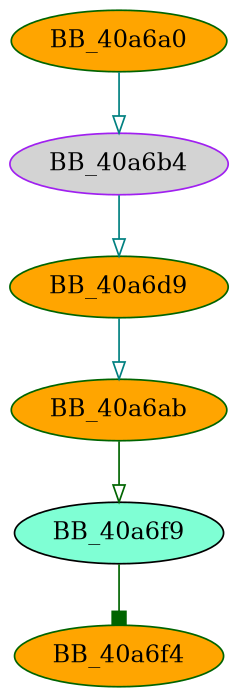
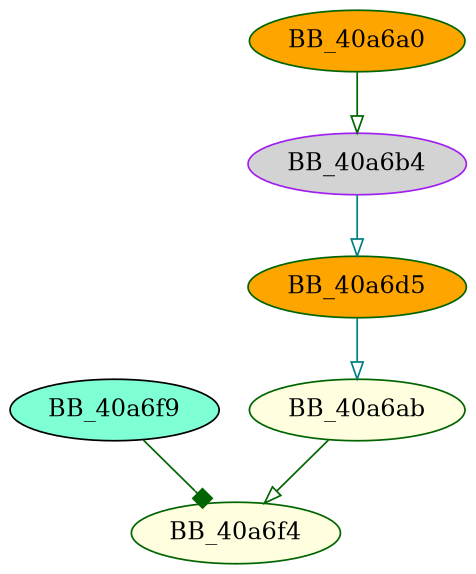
(119, 94) -> (357, 94)
(119, 287) -> (357, 287)
(119, 410) -> (357, 410)
(119, 463) -> (303, 465)
(119, 656) -> (236, 533)
